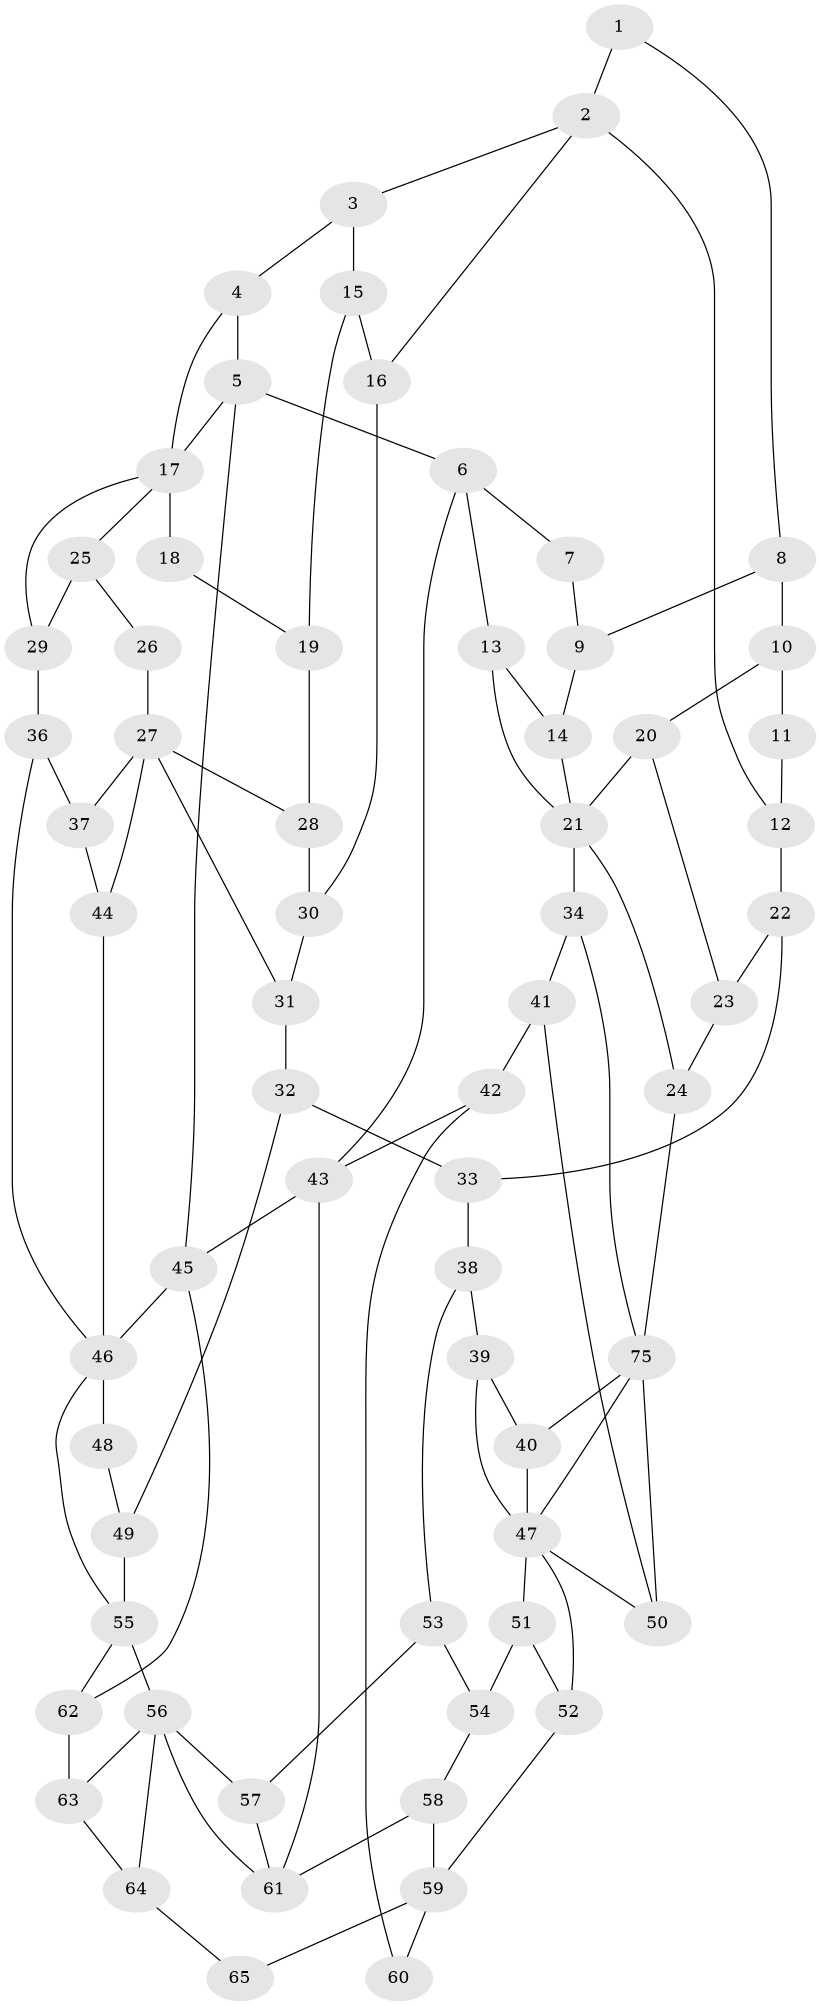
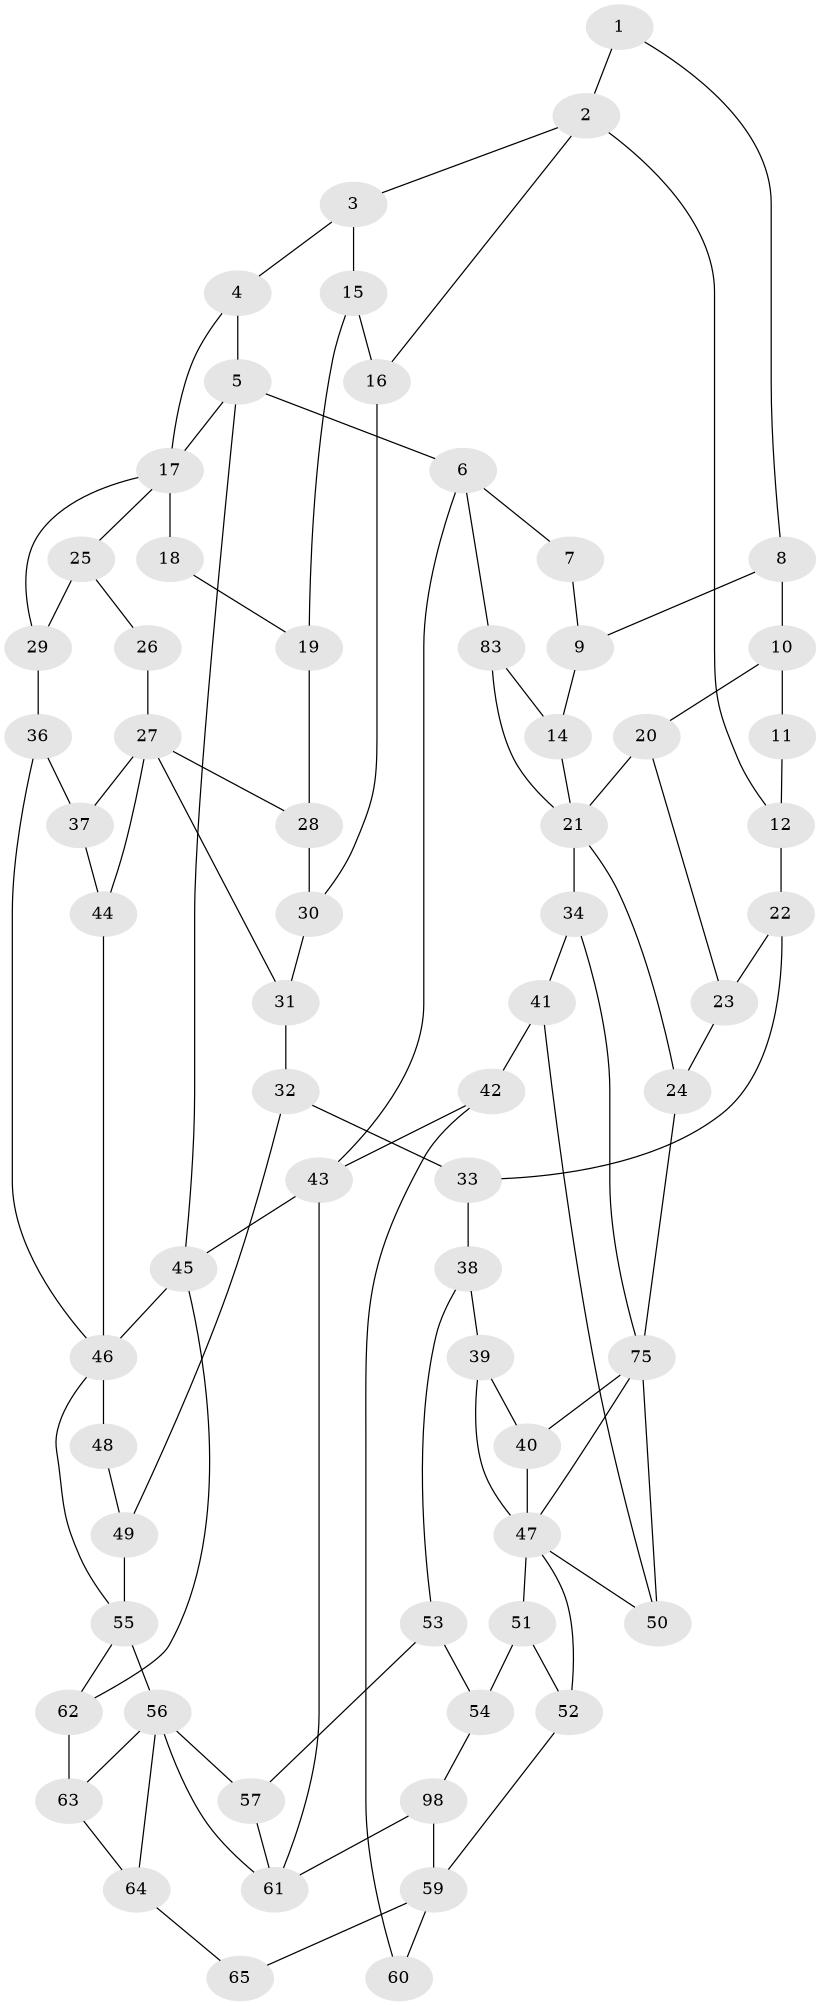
(492, 648) -> (492, 648)
(434, 1801) -> (434, 1801)
